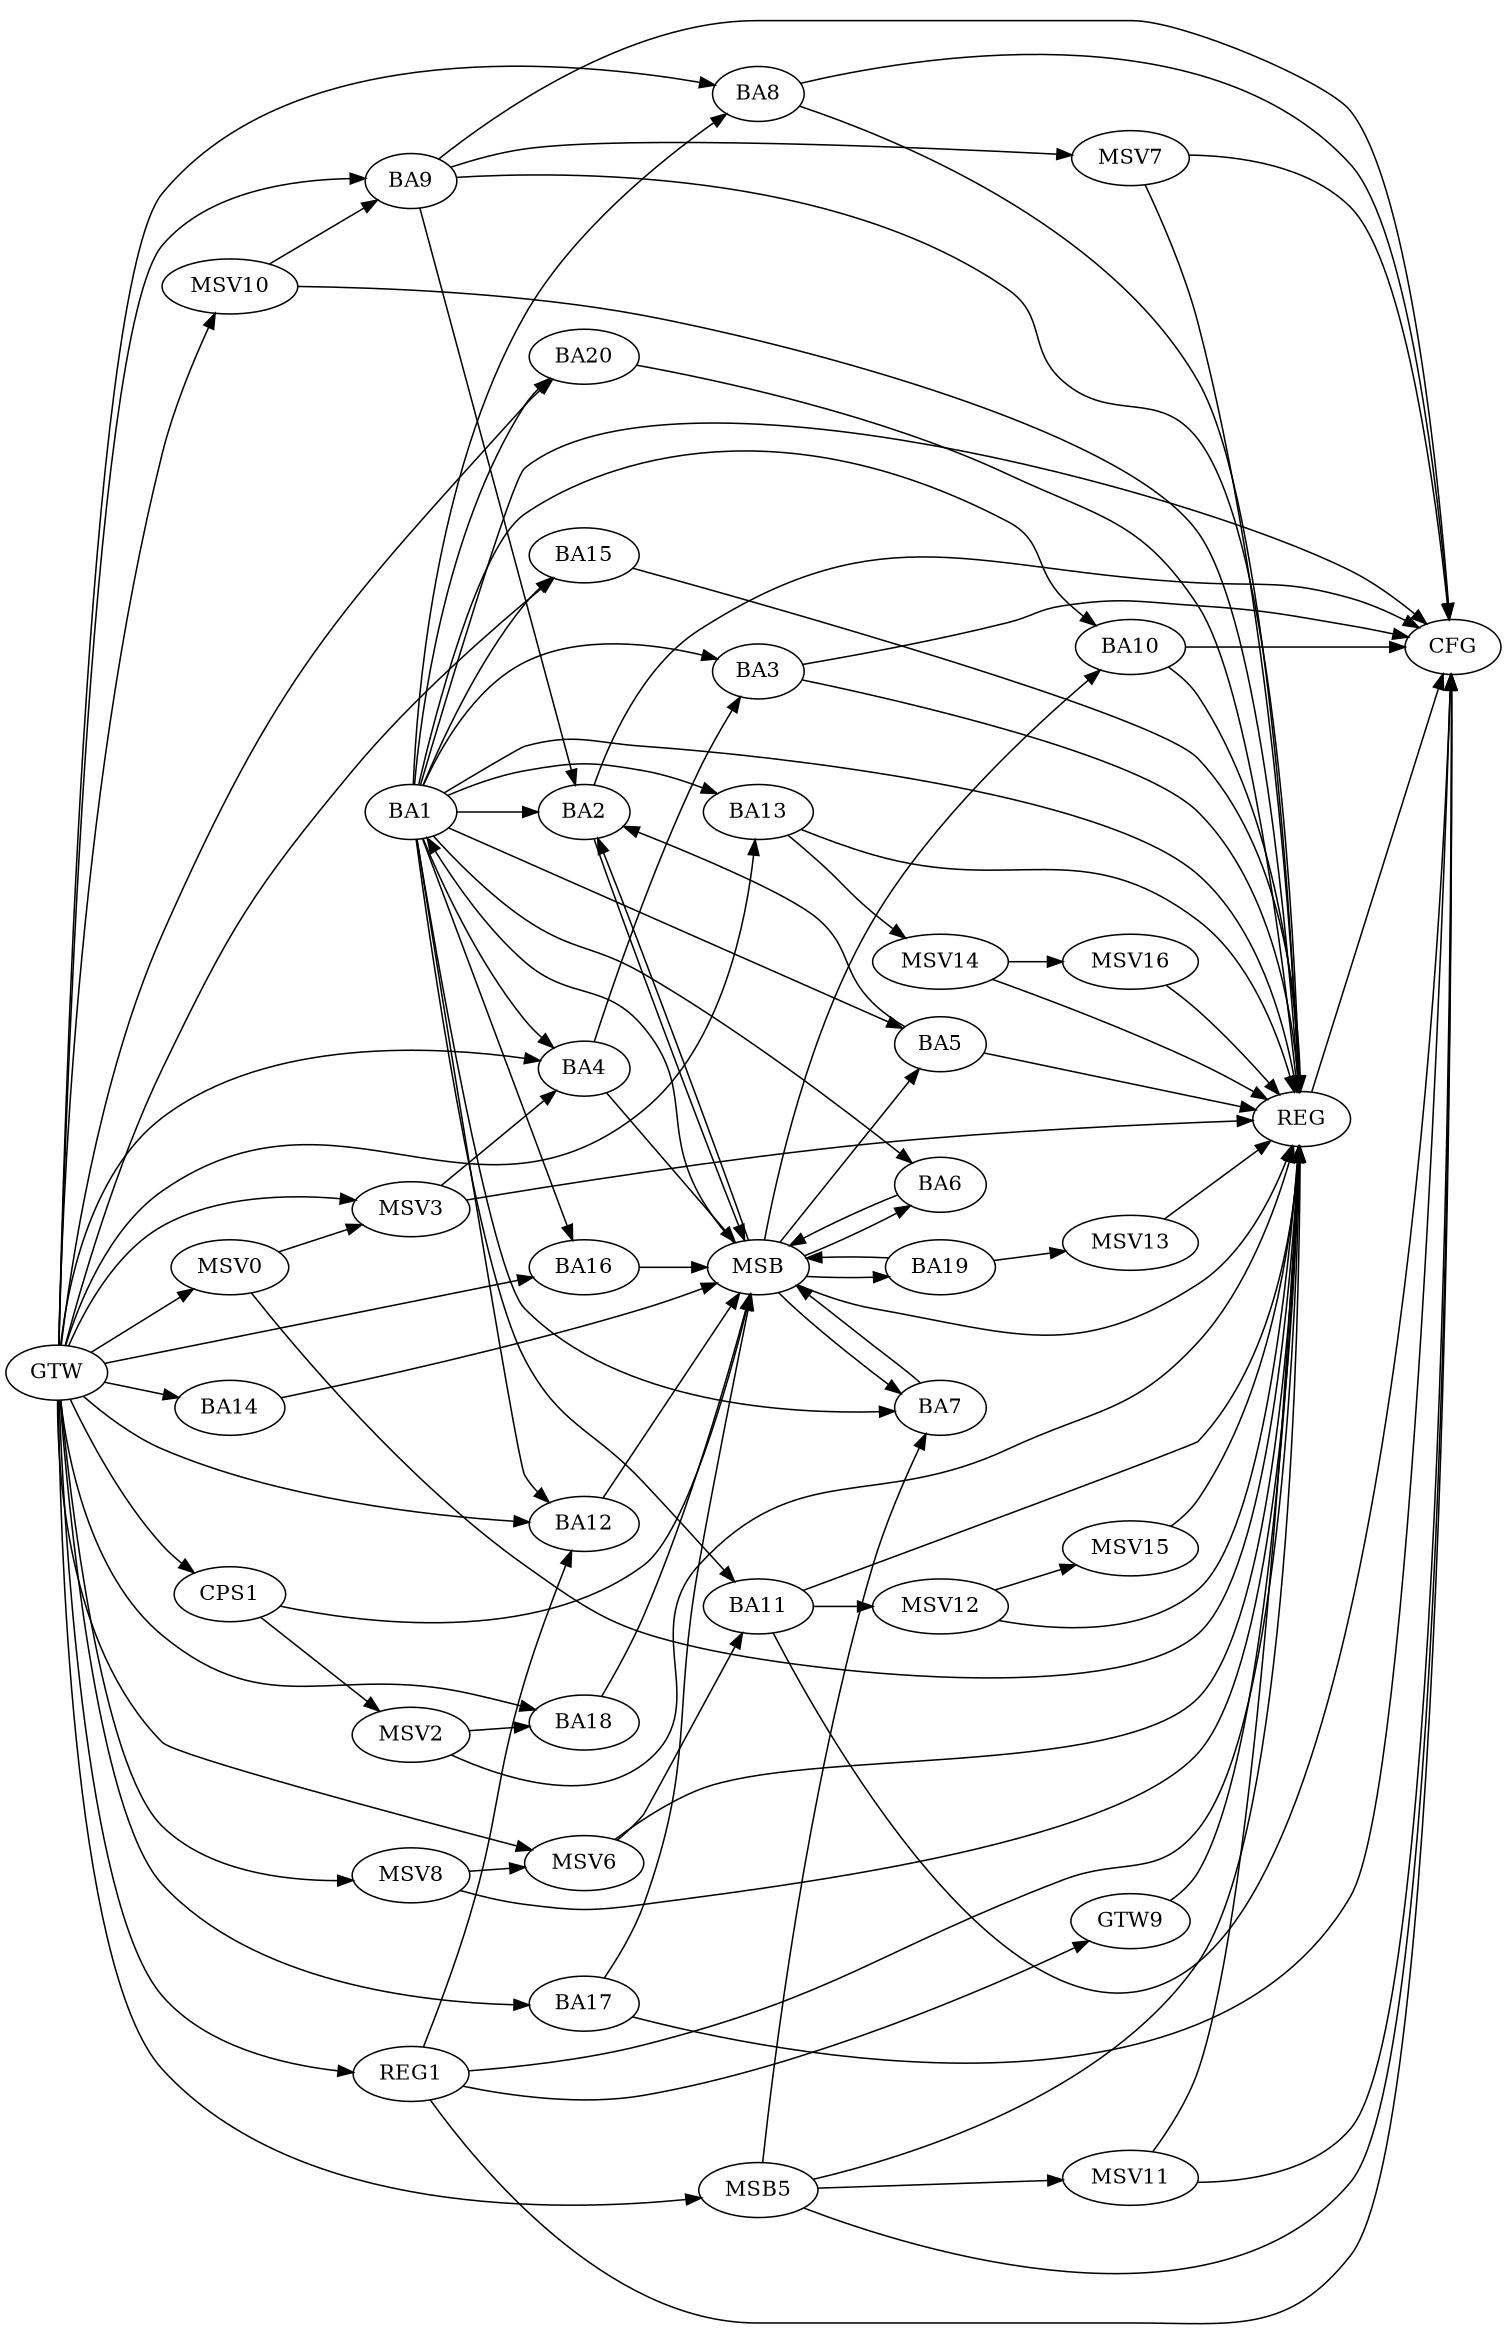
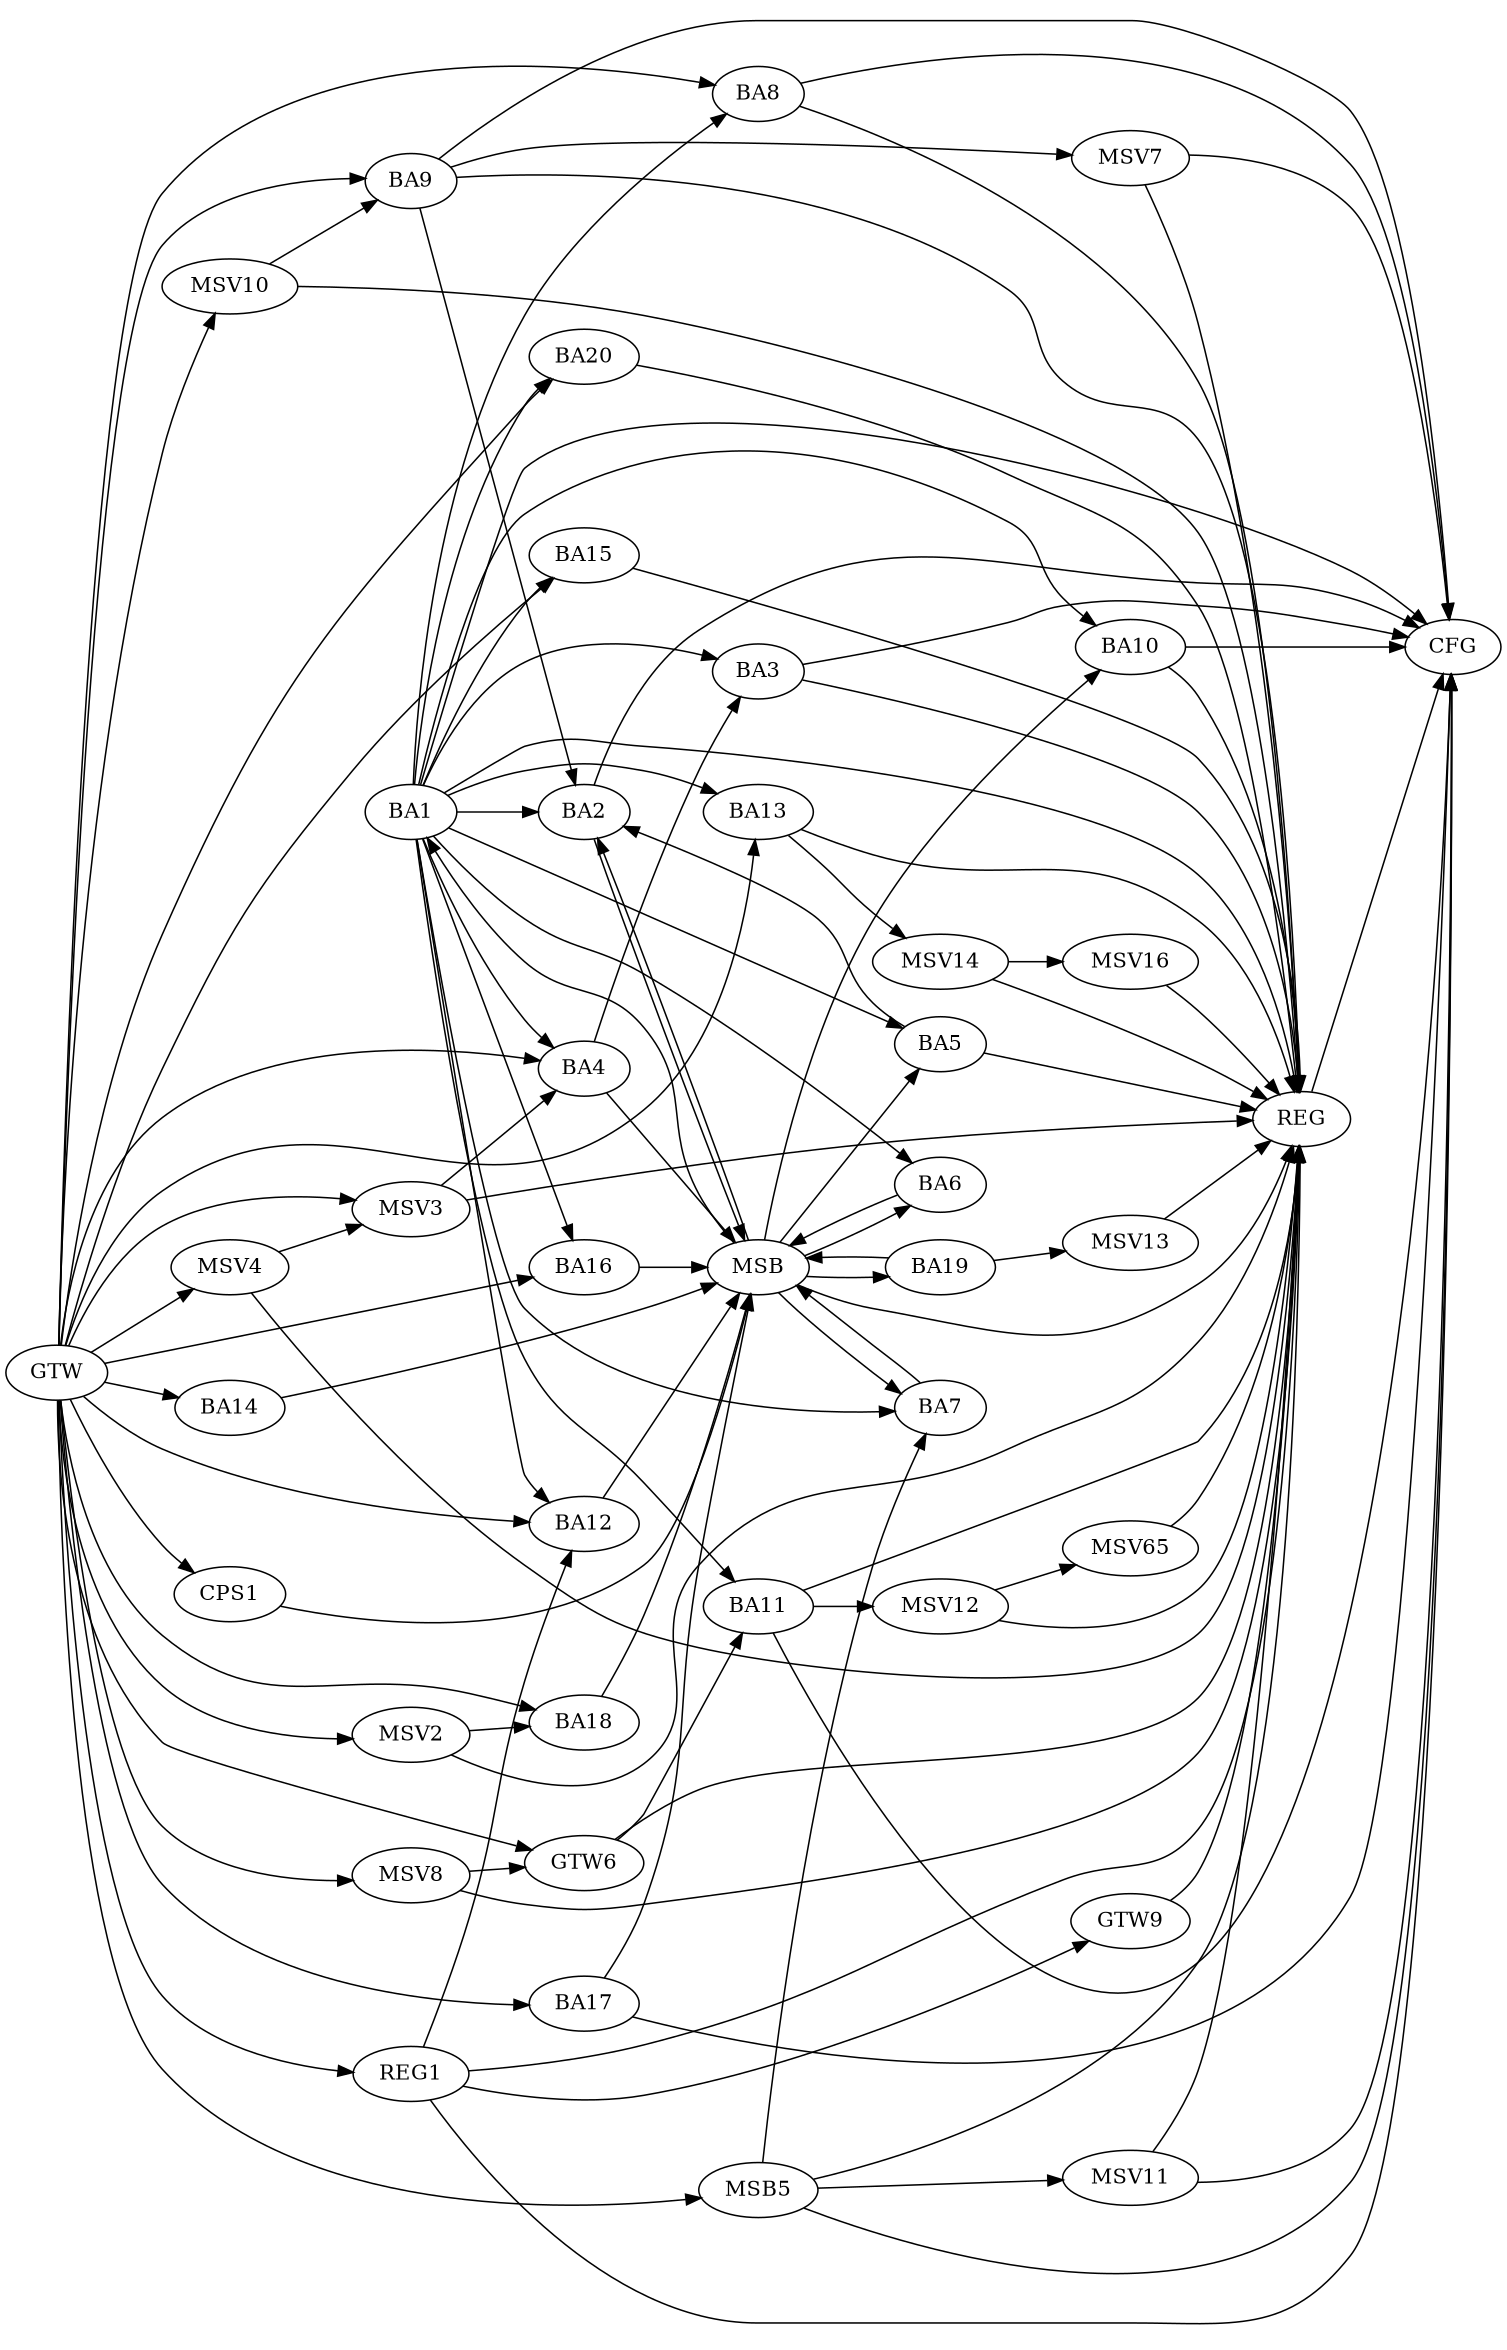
(230, 1267) -> (230, 1267)
(1130, 1548) -> (1130, 1548)
(314, 1659) -> (123, 1638)
(584, 1863) -> (584, 1863)
